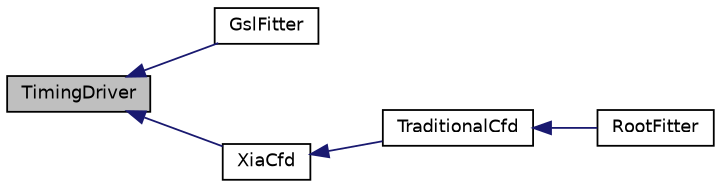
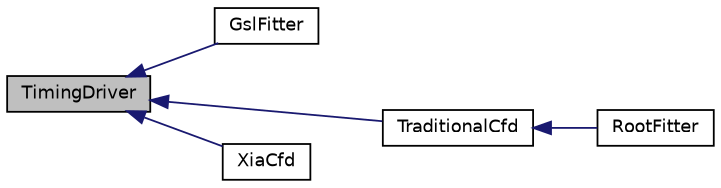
(355, 146) -> (276, 112)
